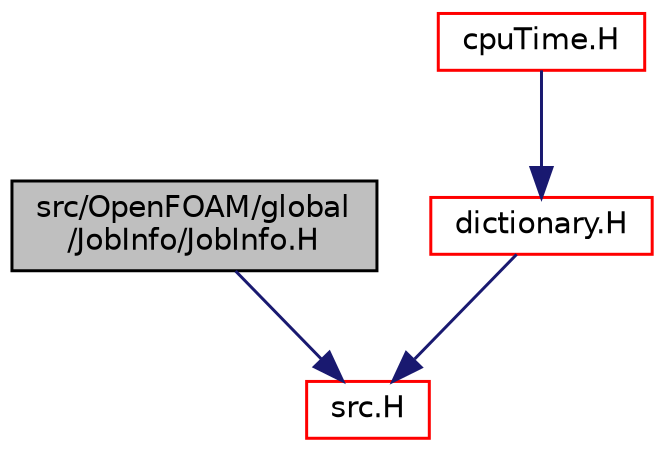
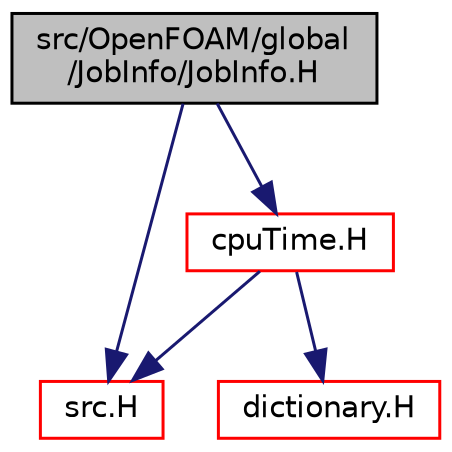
none -> (239, 145)
(466, 307) -> (208, 316)
